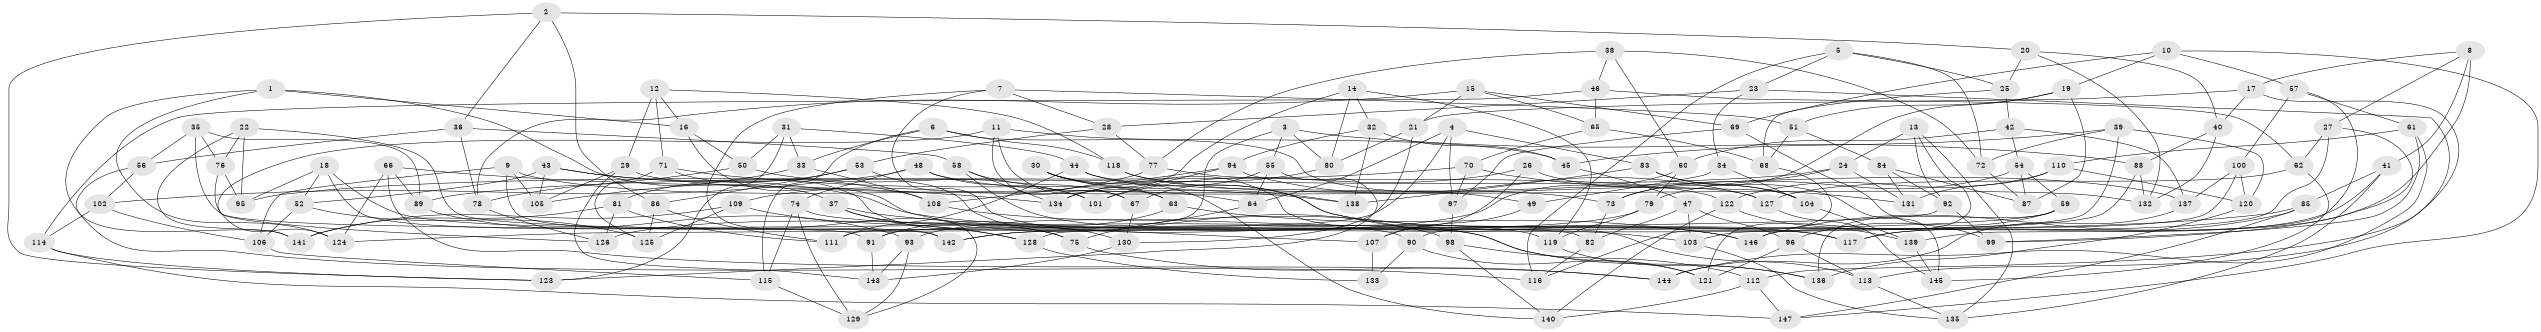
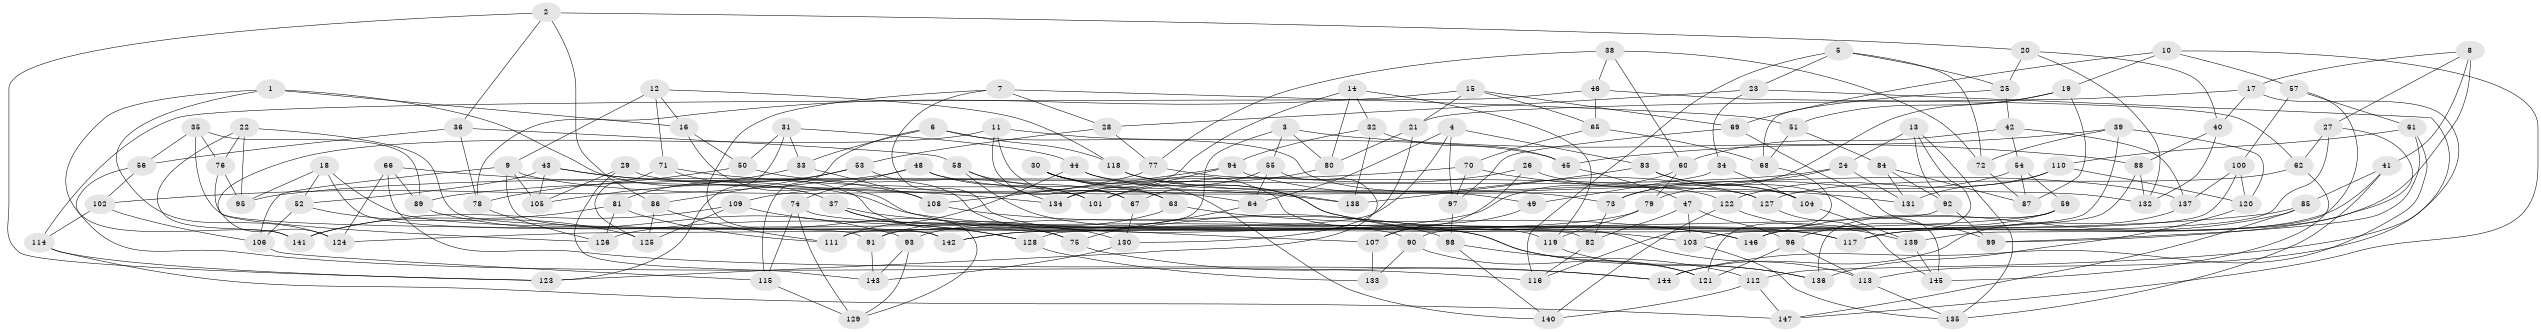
(640, 127) -> (582, 127)
